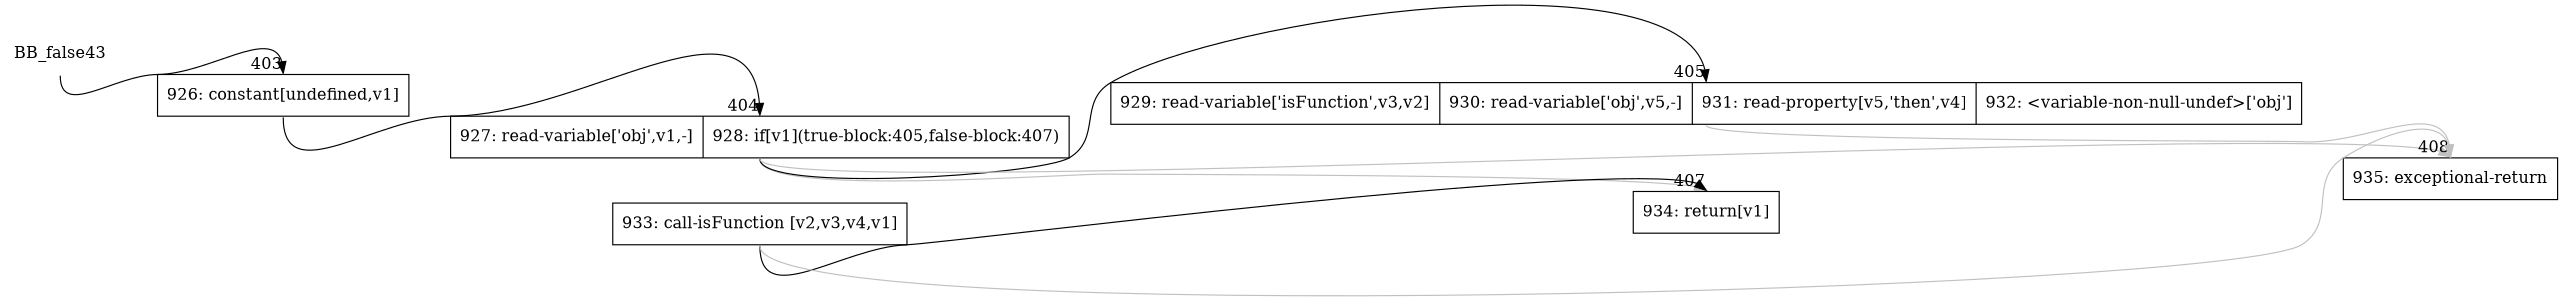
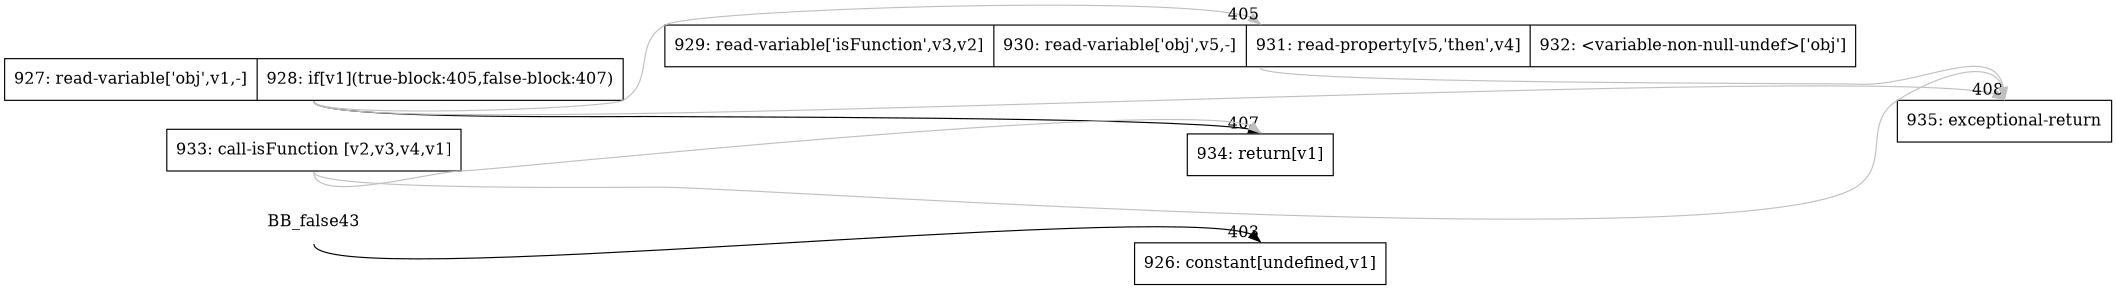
(1214, 46) -> (757, 14)
(526, 105) -> none
(1249, 175) -> (804, 117)
(1217, 211) -> (778, 143)
